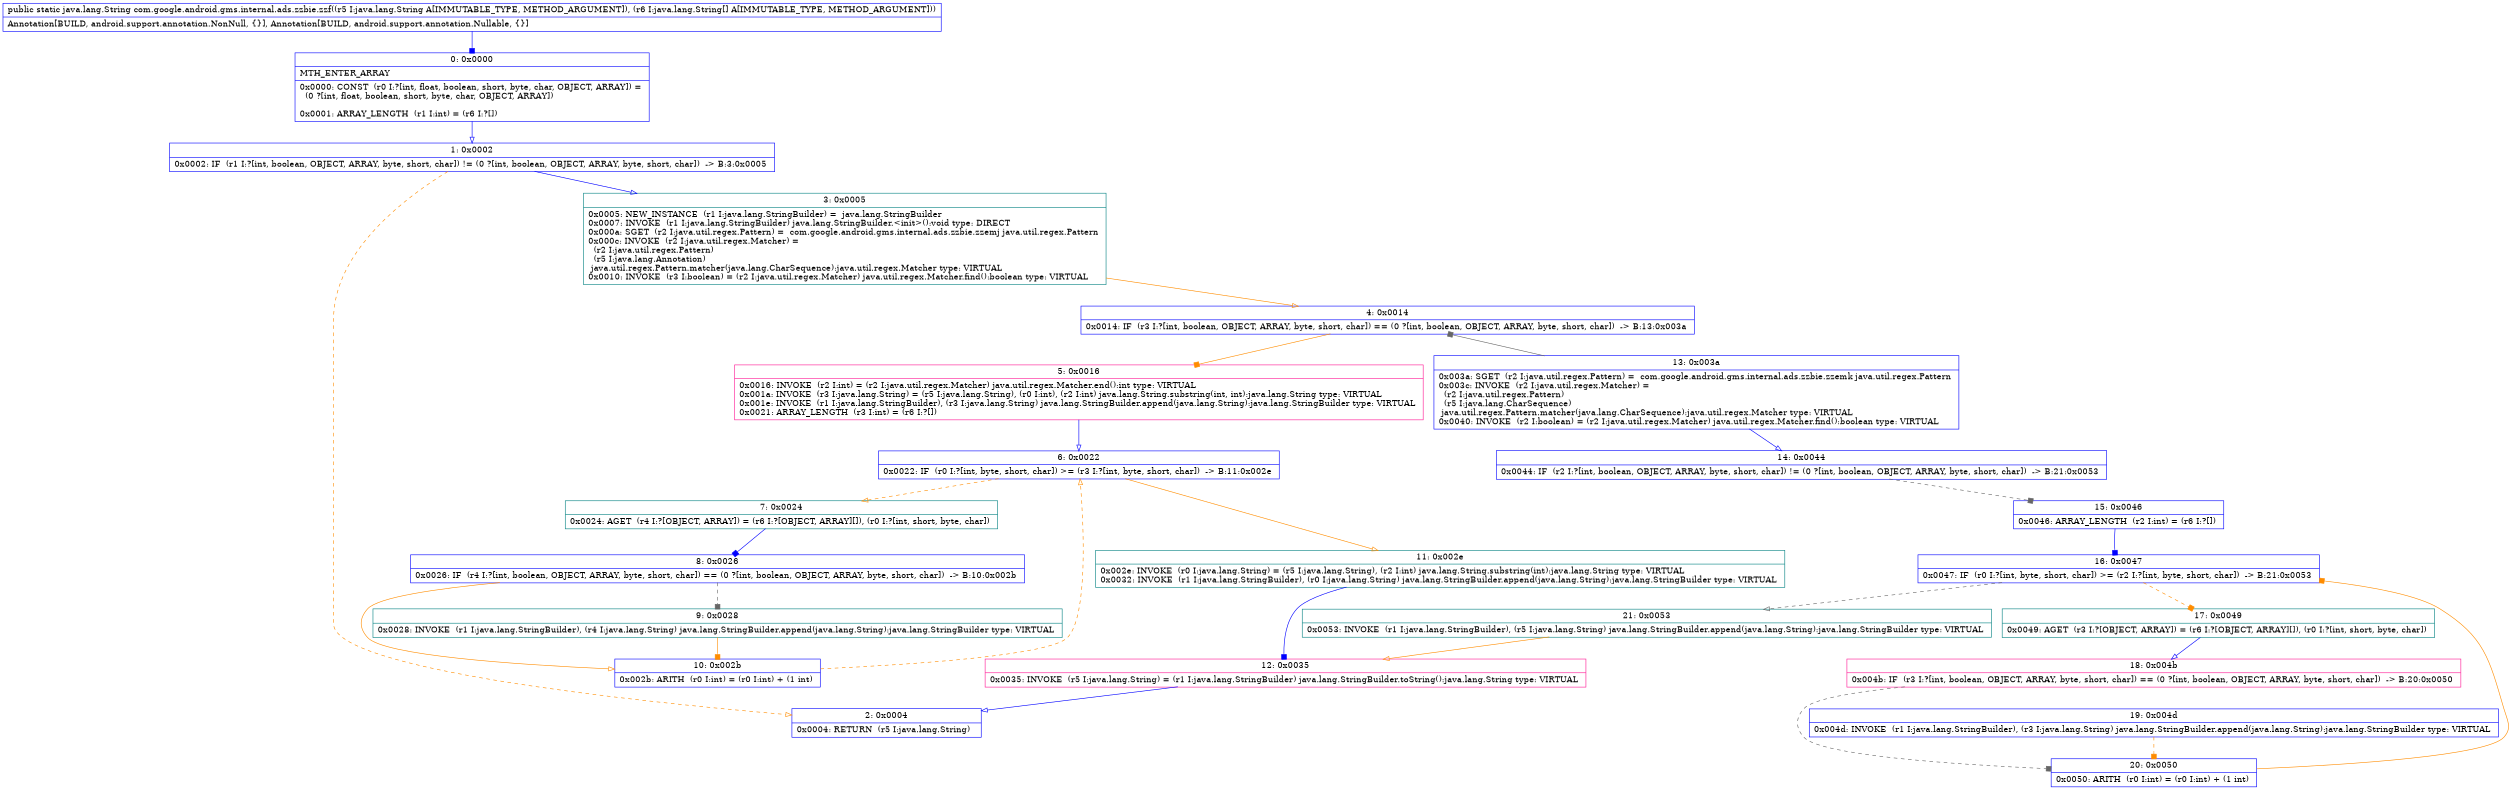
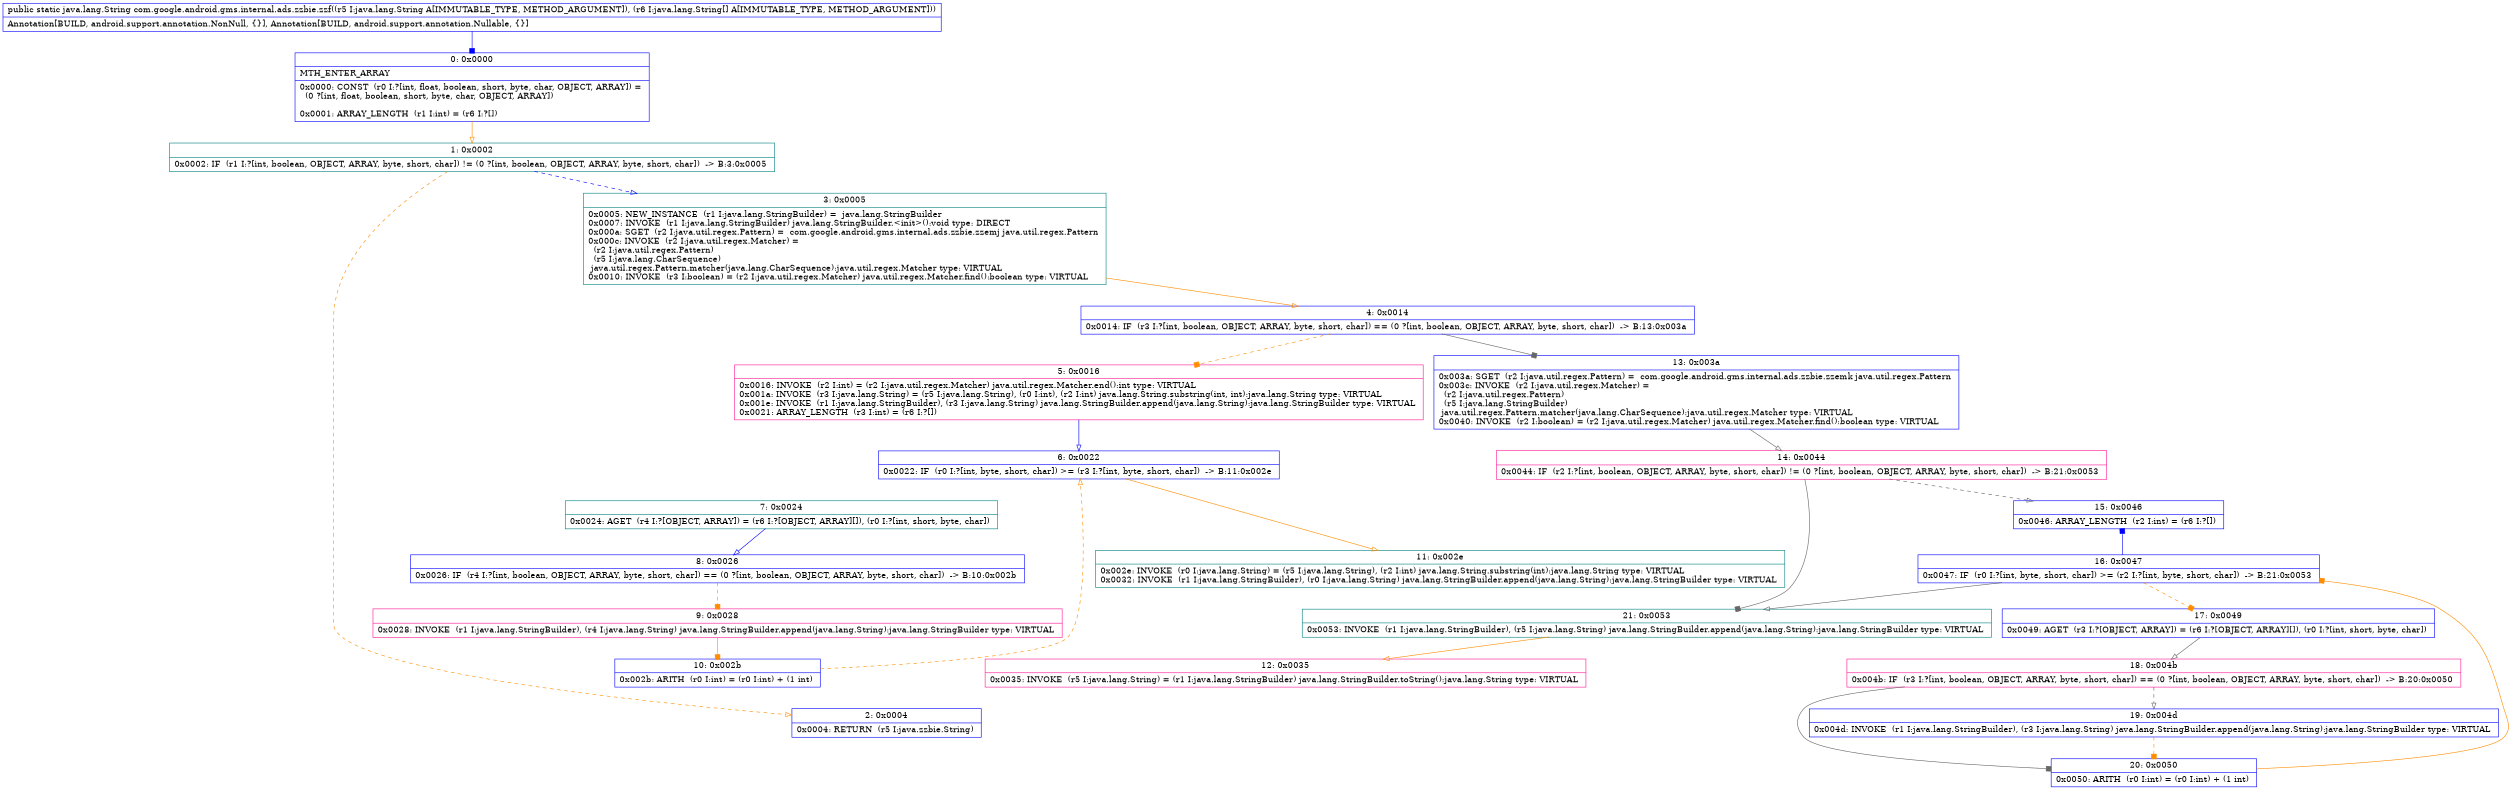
(472, 129) -> (472, 129)
(472, 157) -> (472, 157)
(583, 182) -> (583, 182)
(647, 259) -> (655, 259)
(1499, 346) -> (1486, 344)
(1265, 349) -> (1265, 349)
(1505, 404) -> (1504, 404)
(1763, 438) -> (1763, 438)
(1802, 465) -> (1802, 465)
(933, 489) -> none
(1958, 490) -> (1958, 490)
(2115, 539) -> (2123, 545)
(752, 540) -> (752, 540)
none -> (1804, 562)
(718, 593) -> (718, 593)
(1886, 596) -> (1886, 596)
(1300, 606) -> none
(718, 623) -> (718, 623)
(2218, 623) -> (2218, 623)
(2188, 647) -> (2188, 647)
(403, 650) -> none
none -> (2154, 695)
(1083, 698) -> none
(885, 730) -> (887, 730)
(1855, 753) -> (1855, 753)
